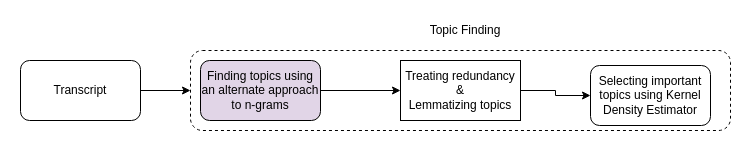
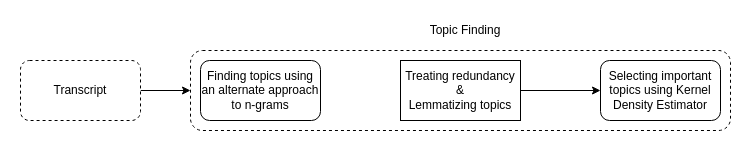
(81, 91) -> (81, 91)
(261, 91) -> (261, 91)
(357, 91) -> none
(651, 96) -> (661, 91)
